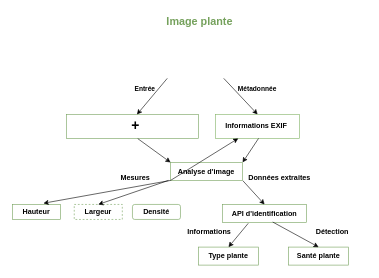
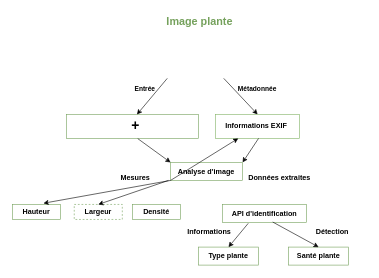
(252, 191) -> none
(156, 212) -> (156, 212)
